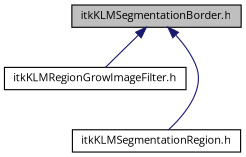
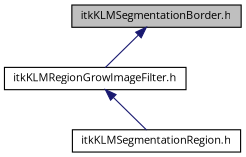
(198, 84) -> (130, 114)
